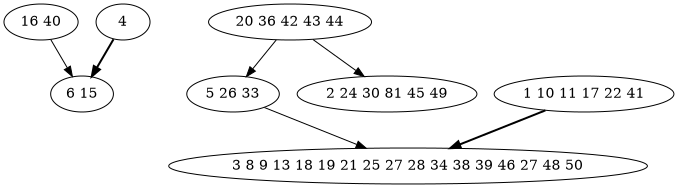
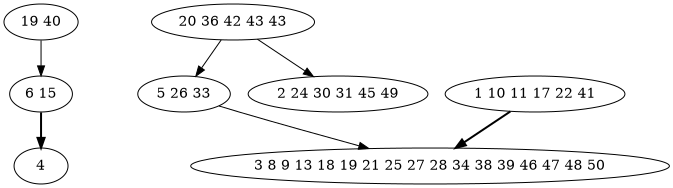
(41, 22) -> (41, 22)
(290, 22) -> (233, 22)
(105, 53) -> (41, 125)
(387, 94) -> (338, 94)
(408, 166) -> (430, 166)
